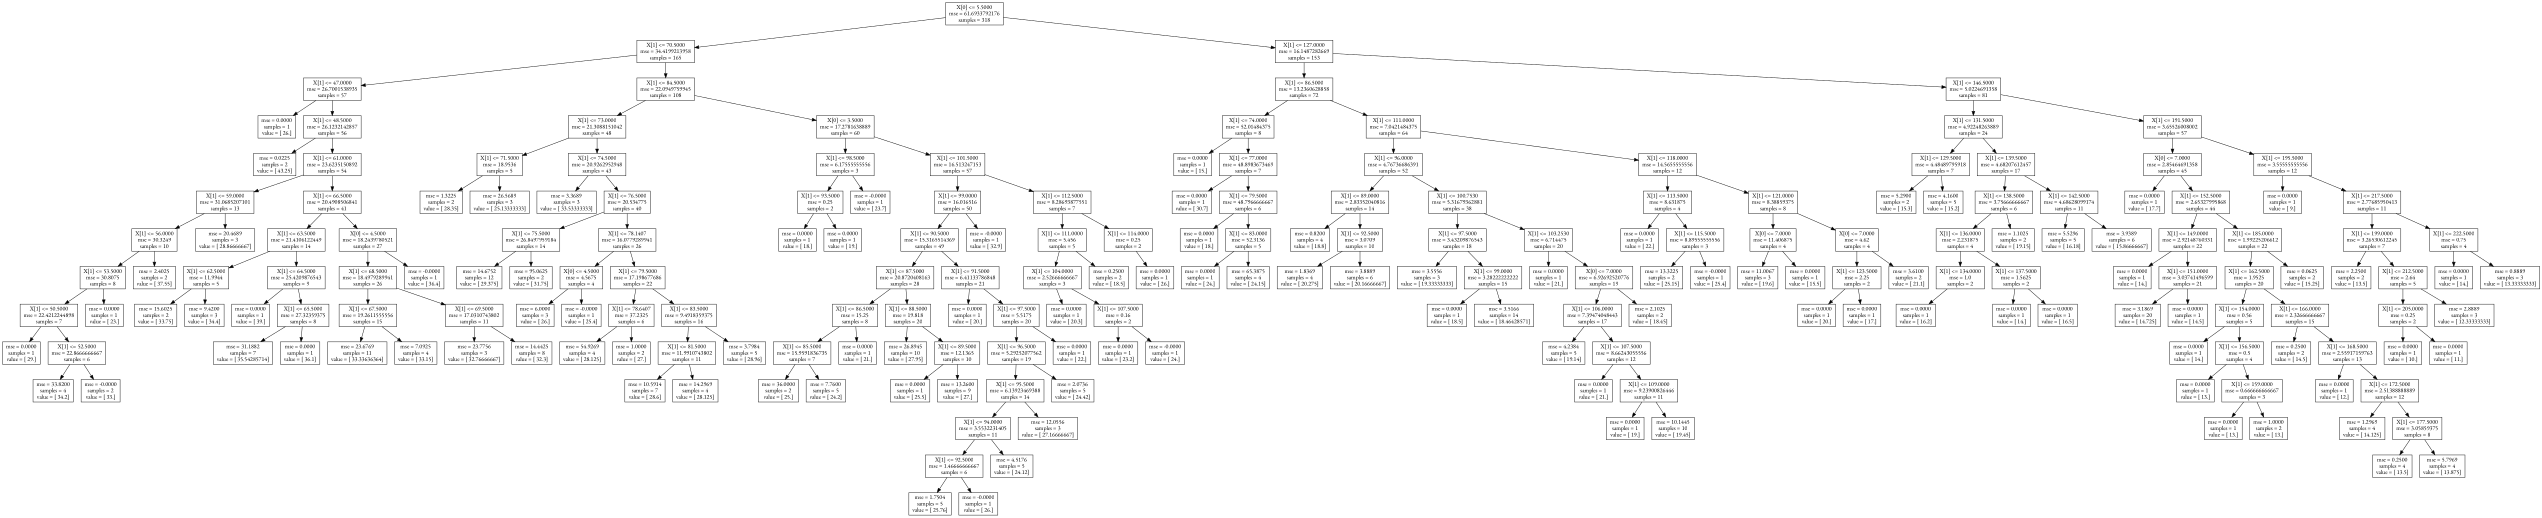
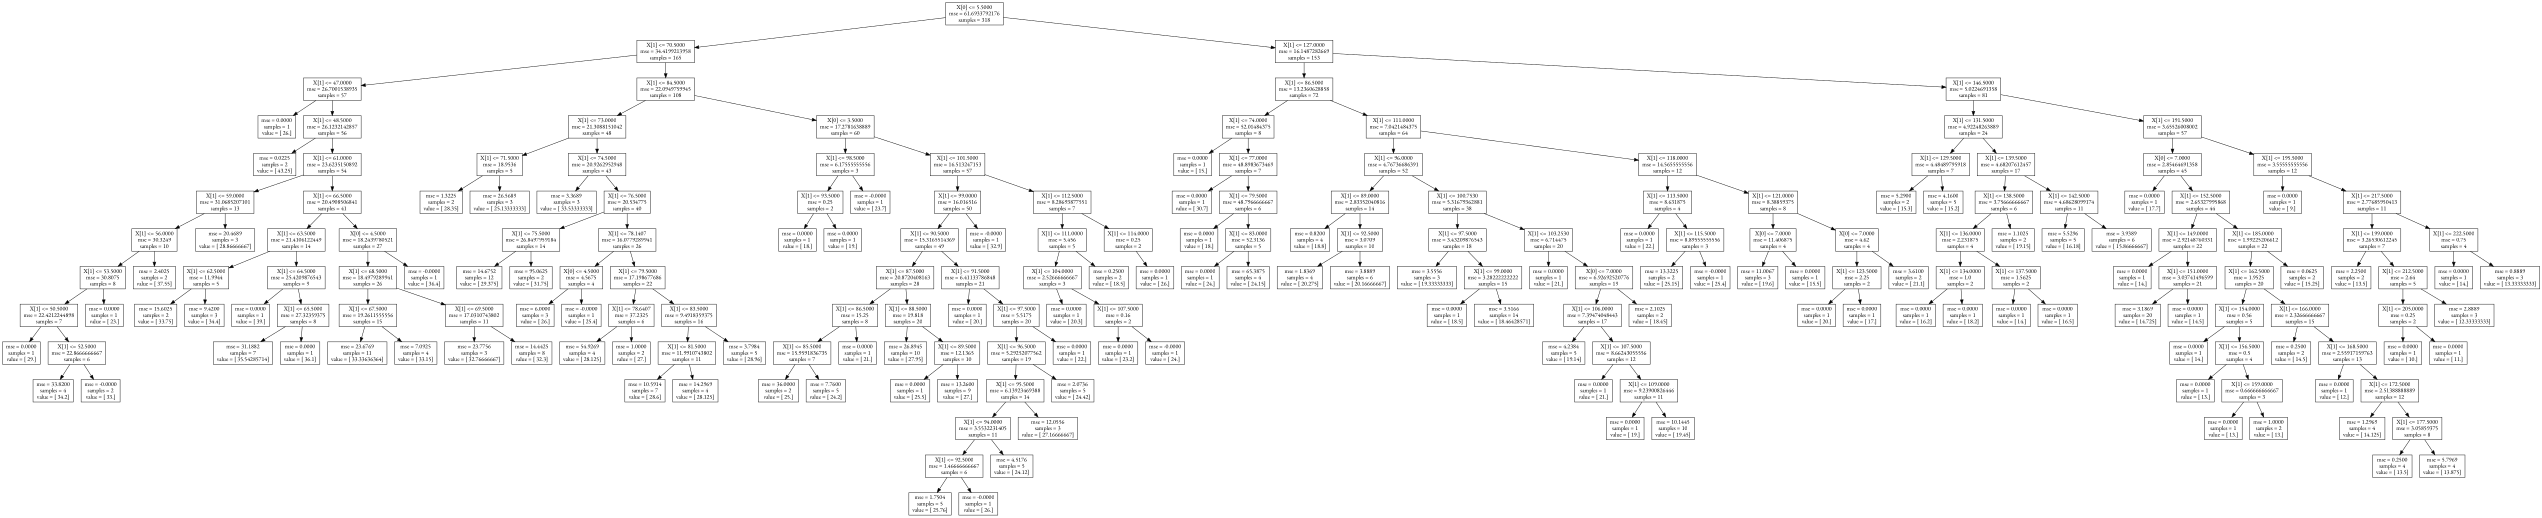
none -> (1963, 315)
